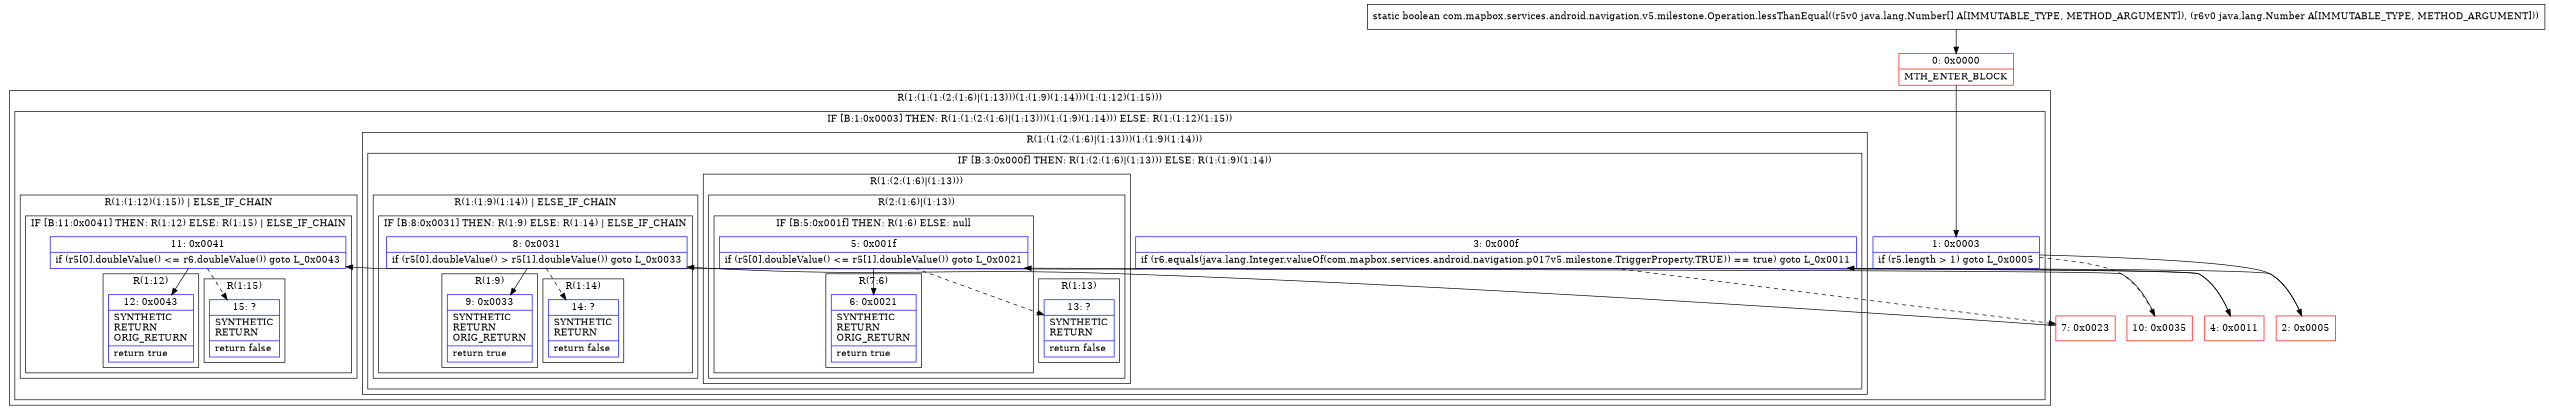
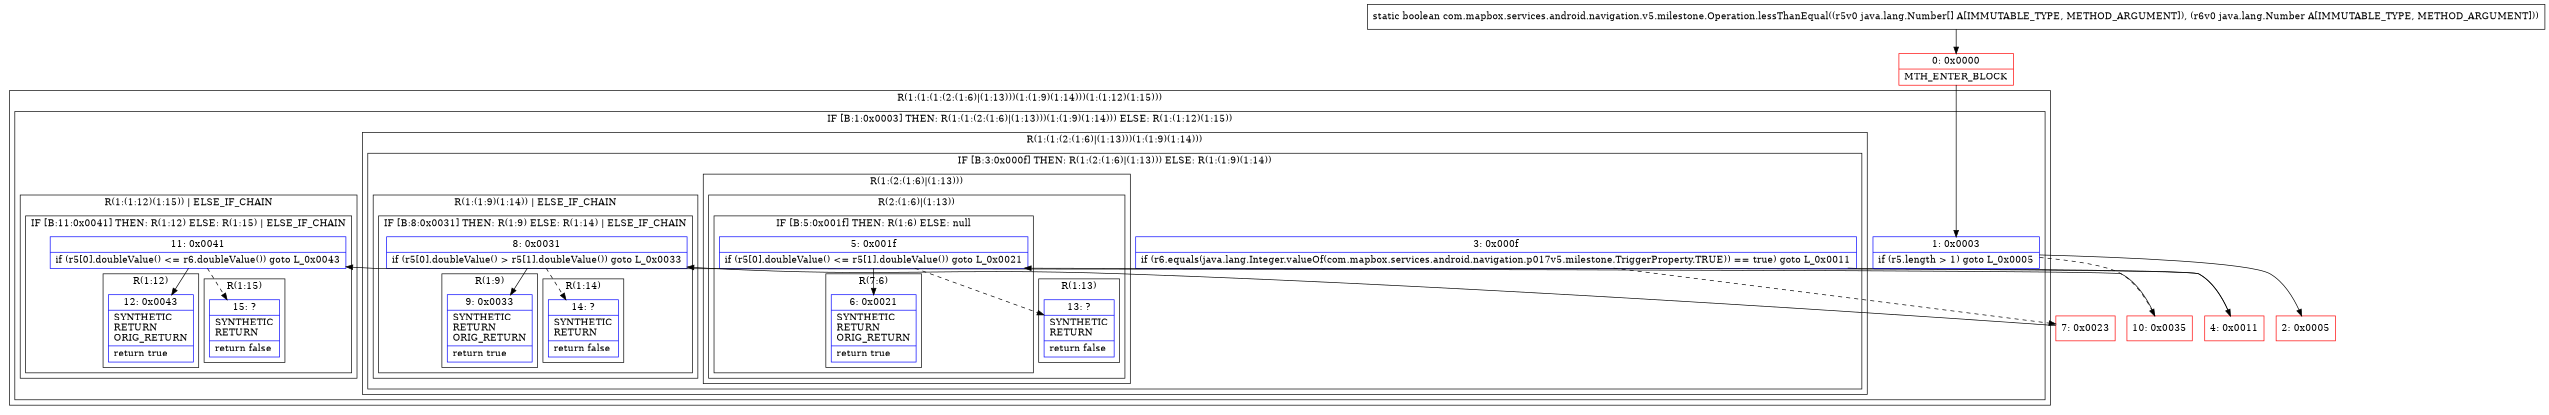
(2207, 271) -> none
